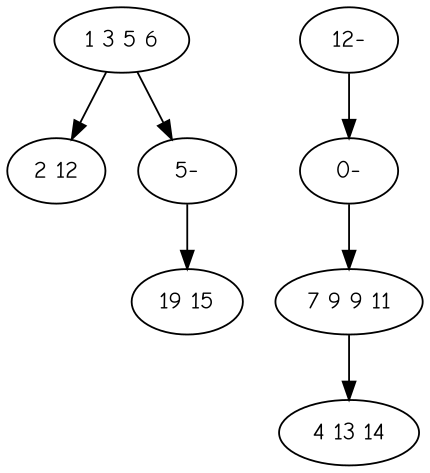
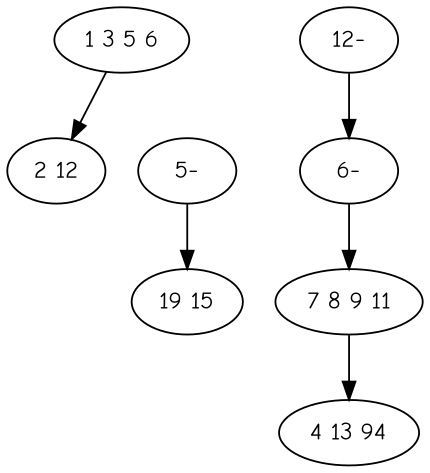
(150, 97) -> none
(349, 171) -> (349, 171)
(349, 302) -> (349, 302)
(349, 433) -> (349, 433)
